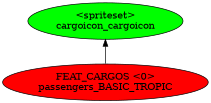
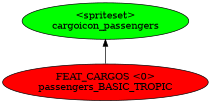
(105, 21) -> (105, 21)
